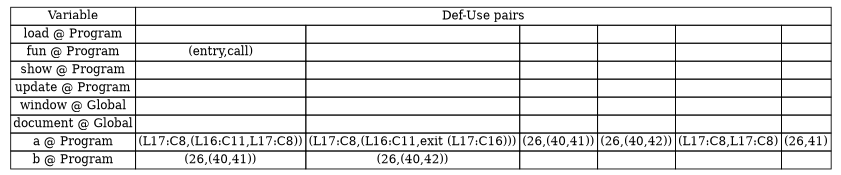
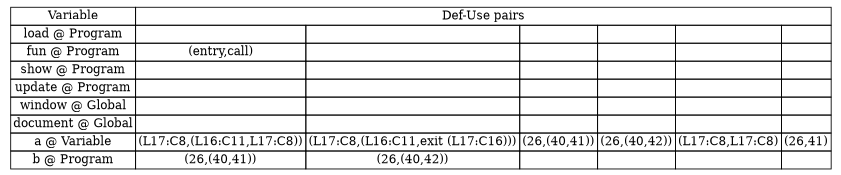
(73, 142) -> (73, 142)
